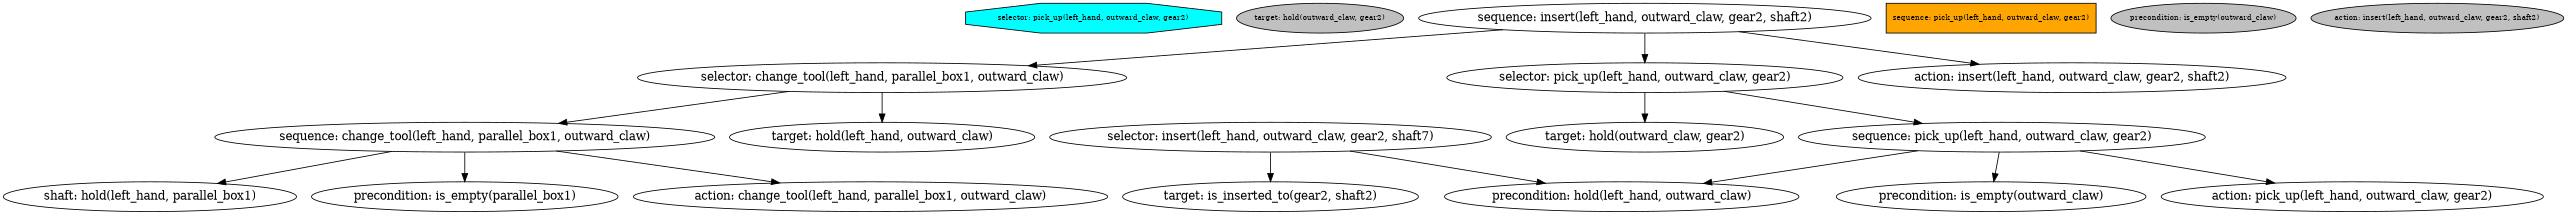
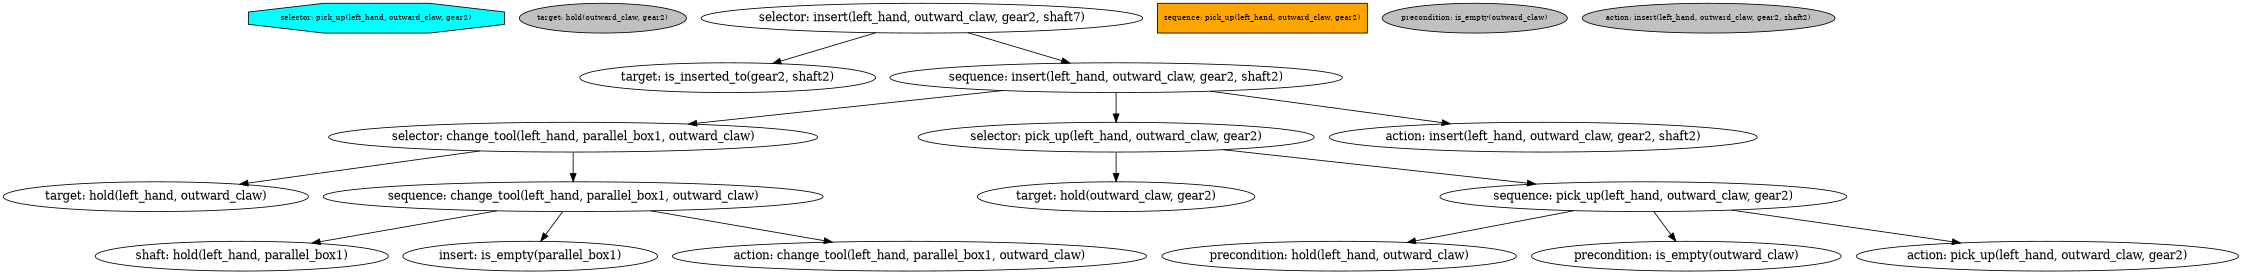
(1443, 166) -> (1015, 47)
(465, 197) -> (530, 256)
